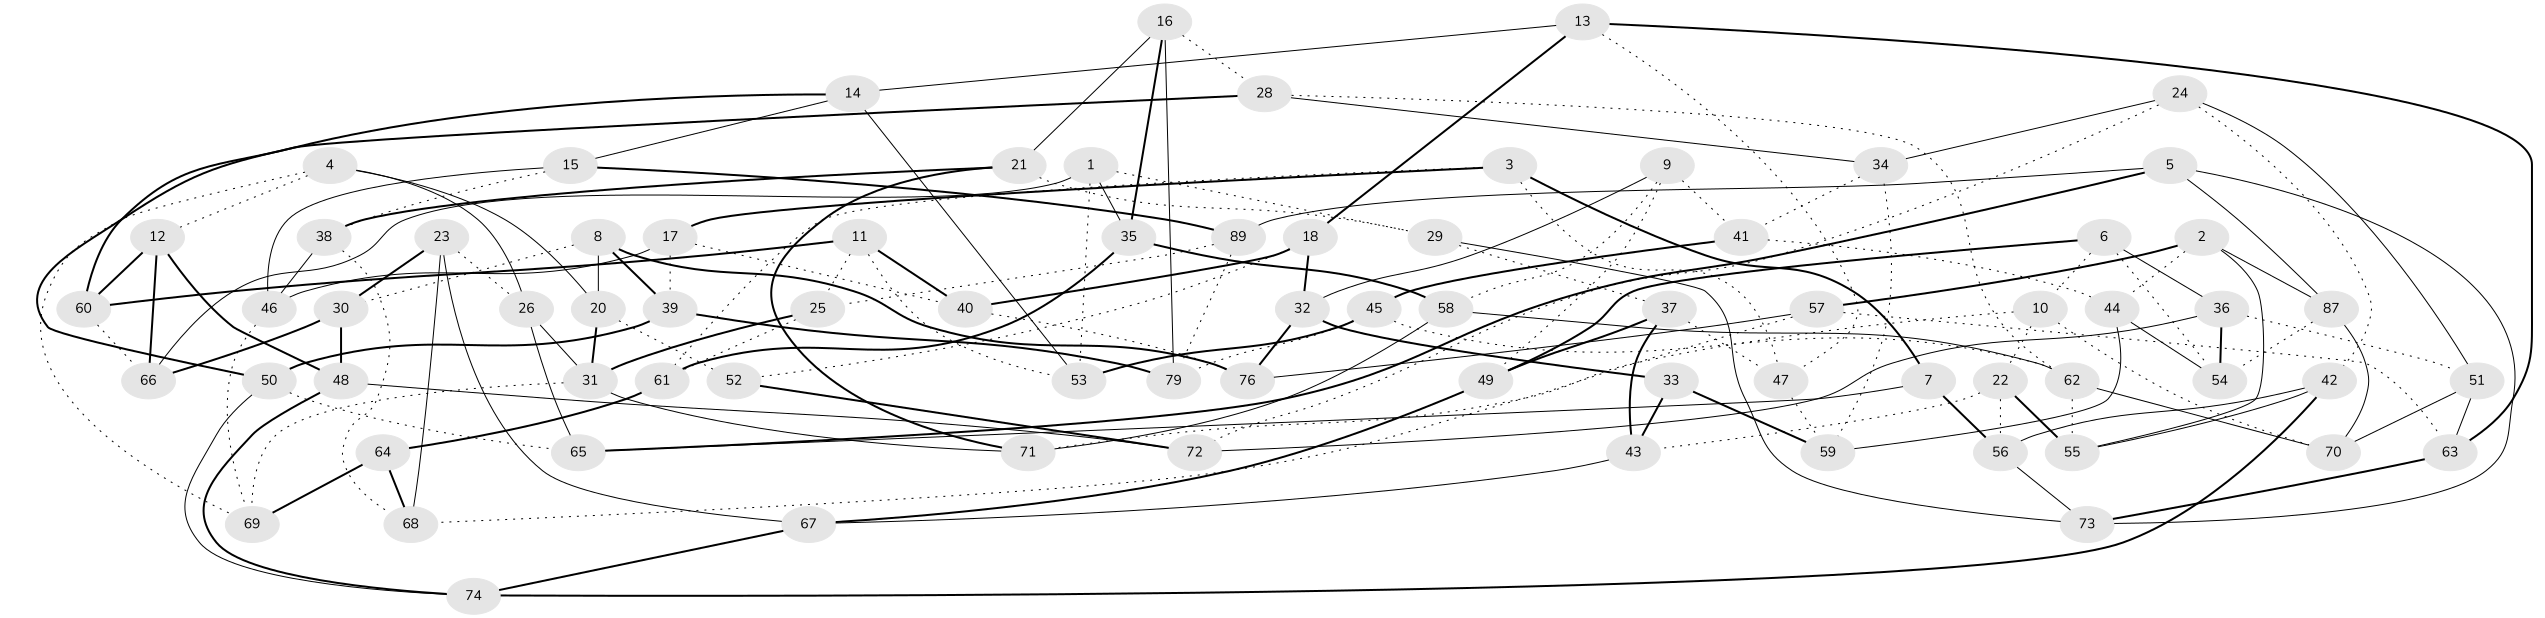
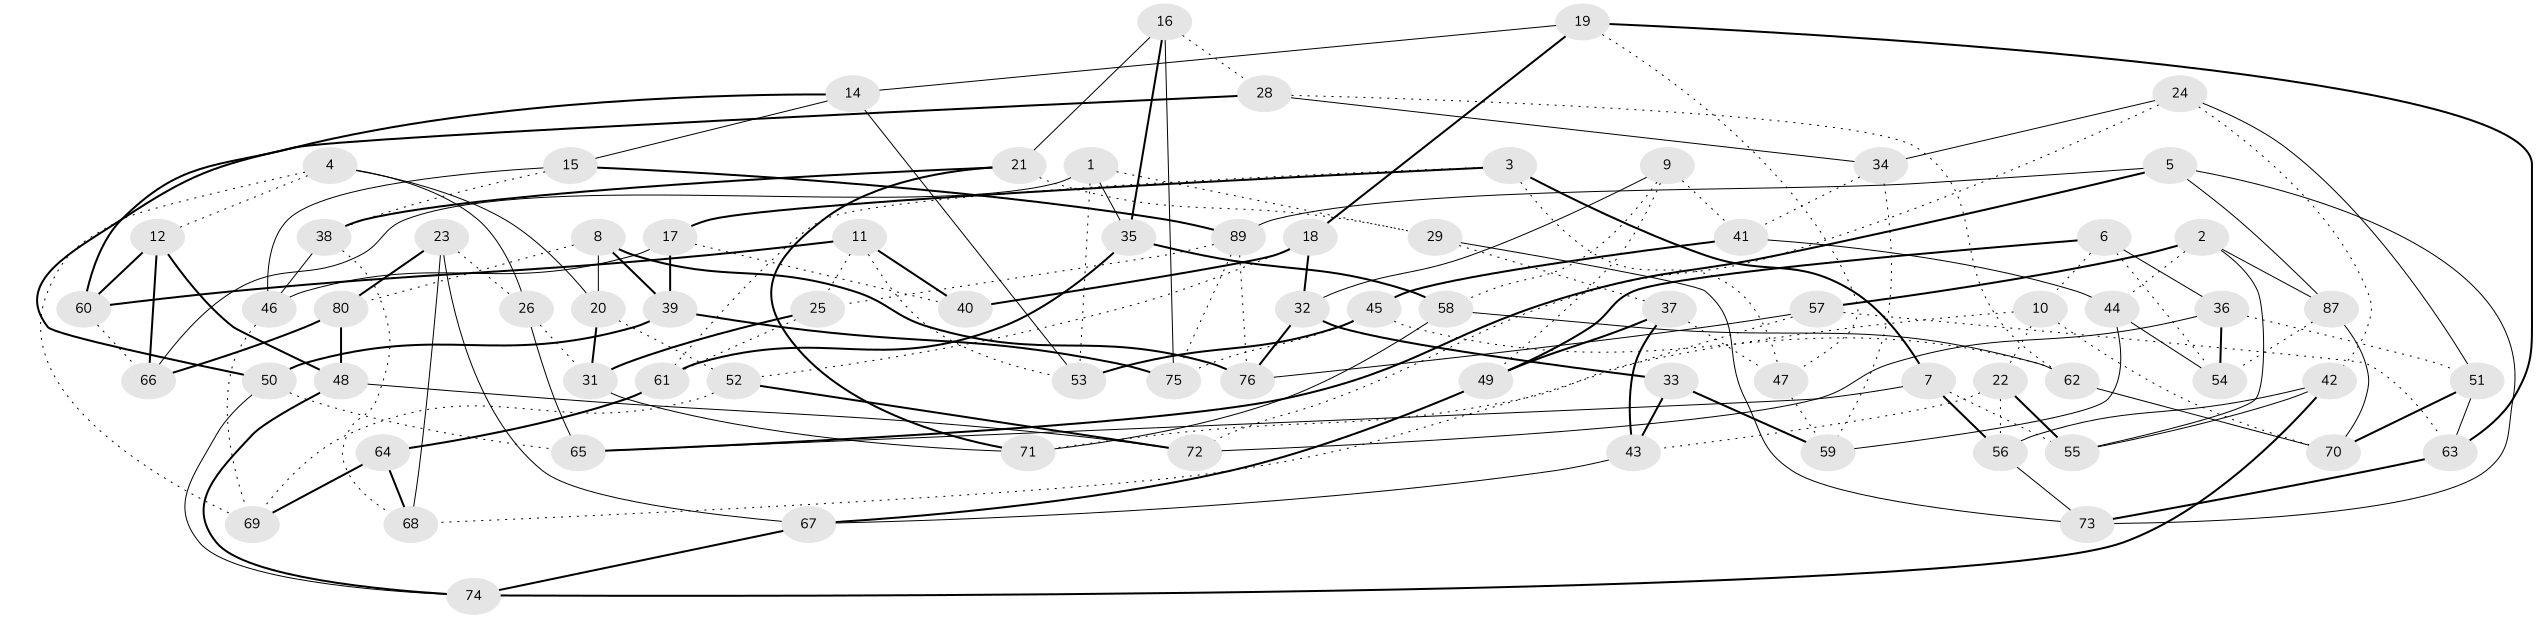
(1583, 22) -> (1583, 22)
(1940, 260) -> (1940, 260)
(670, 273) -> (670, 273)
(341, 309) -> (341, 309)
(1110, 336) -> (1243, 309)
(561, 348) -> (561, 348)
(1174, 381) -> (1174, 381)
(387, 399) -> (473, 406)
(2072, 417) -> (1993, 413)
(2405, 417) -> (2405, 417)
